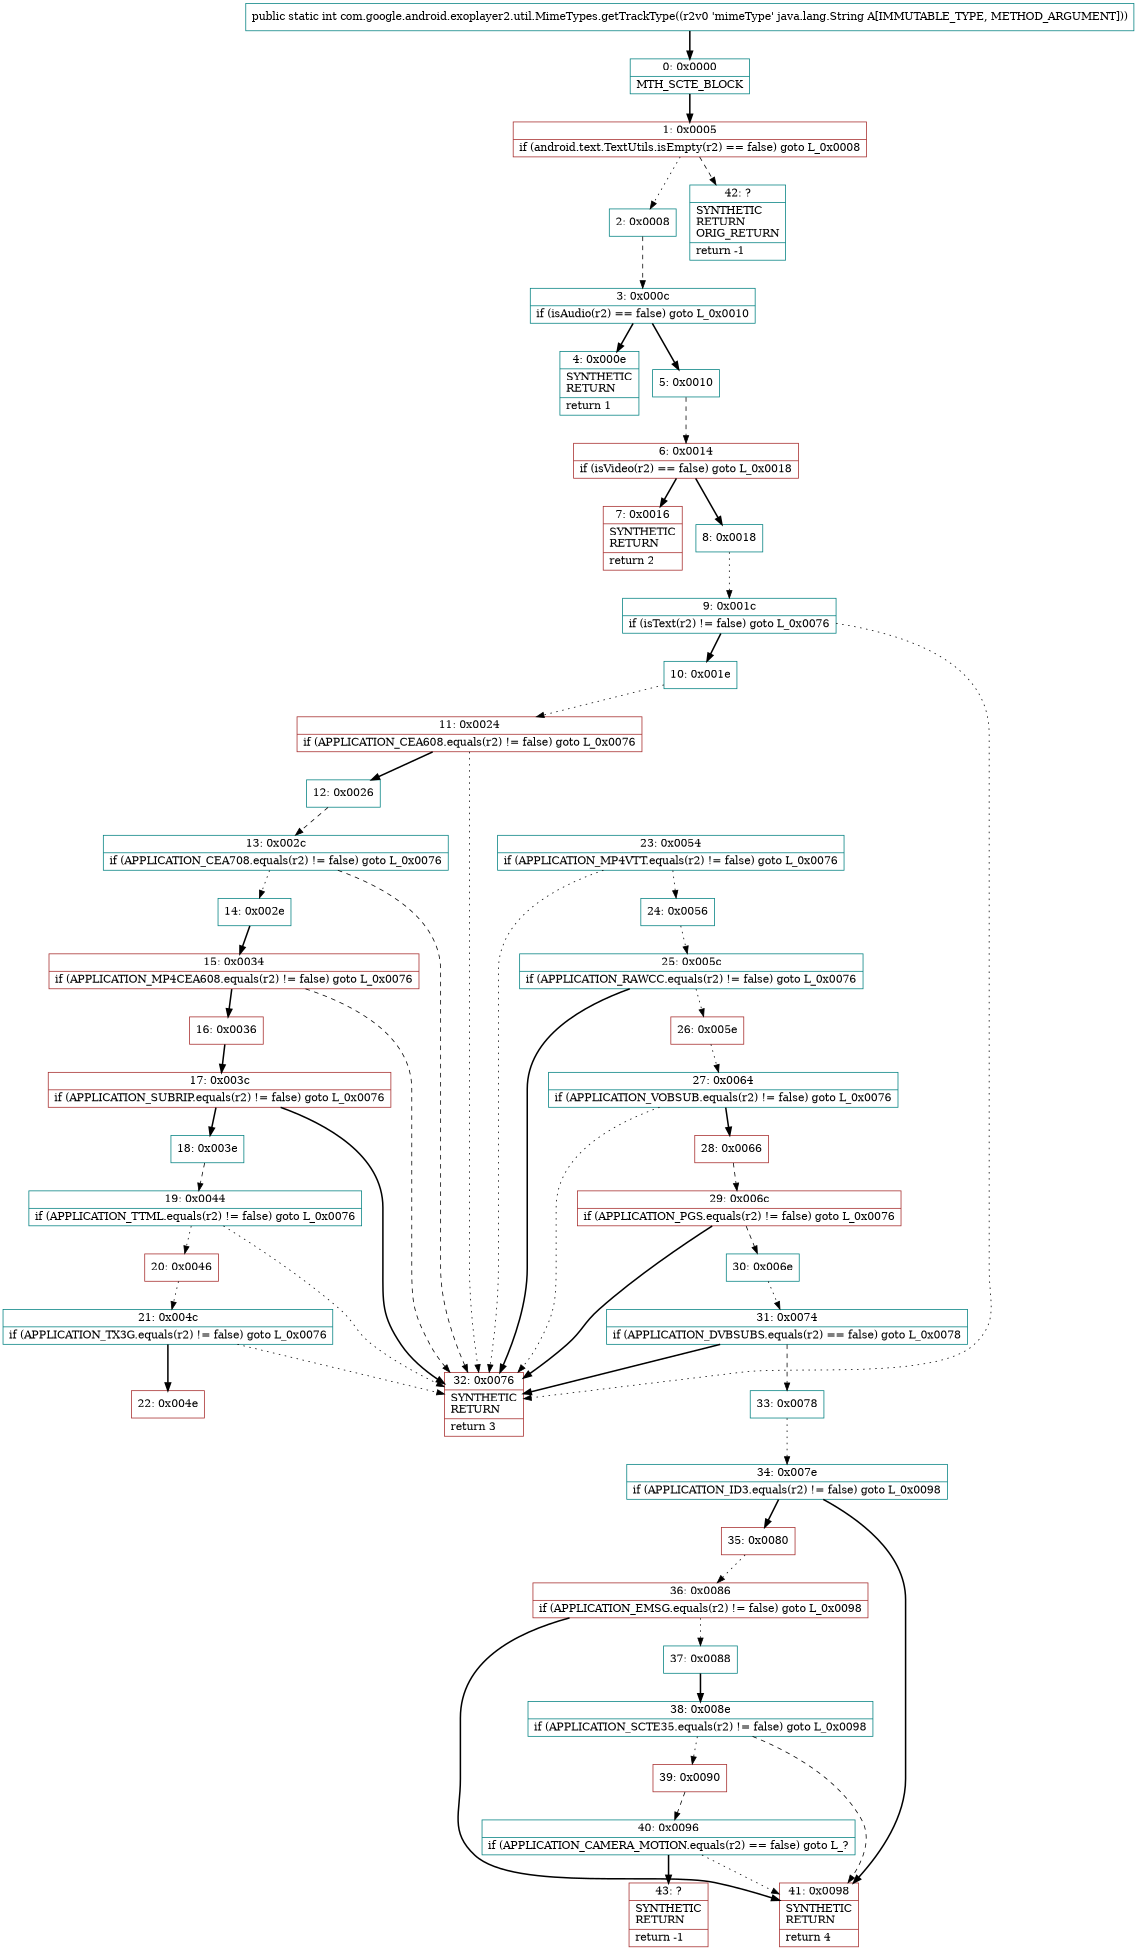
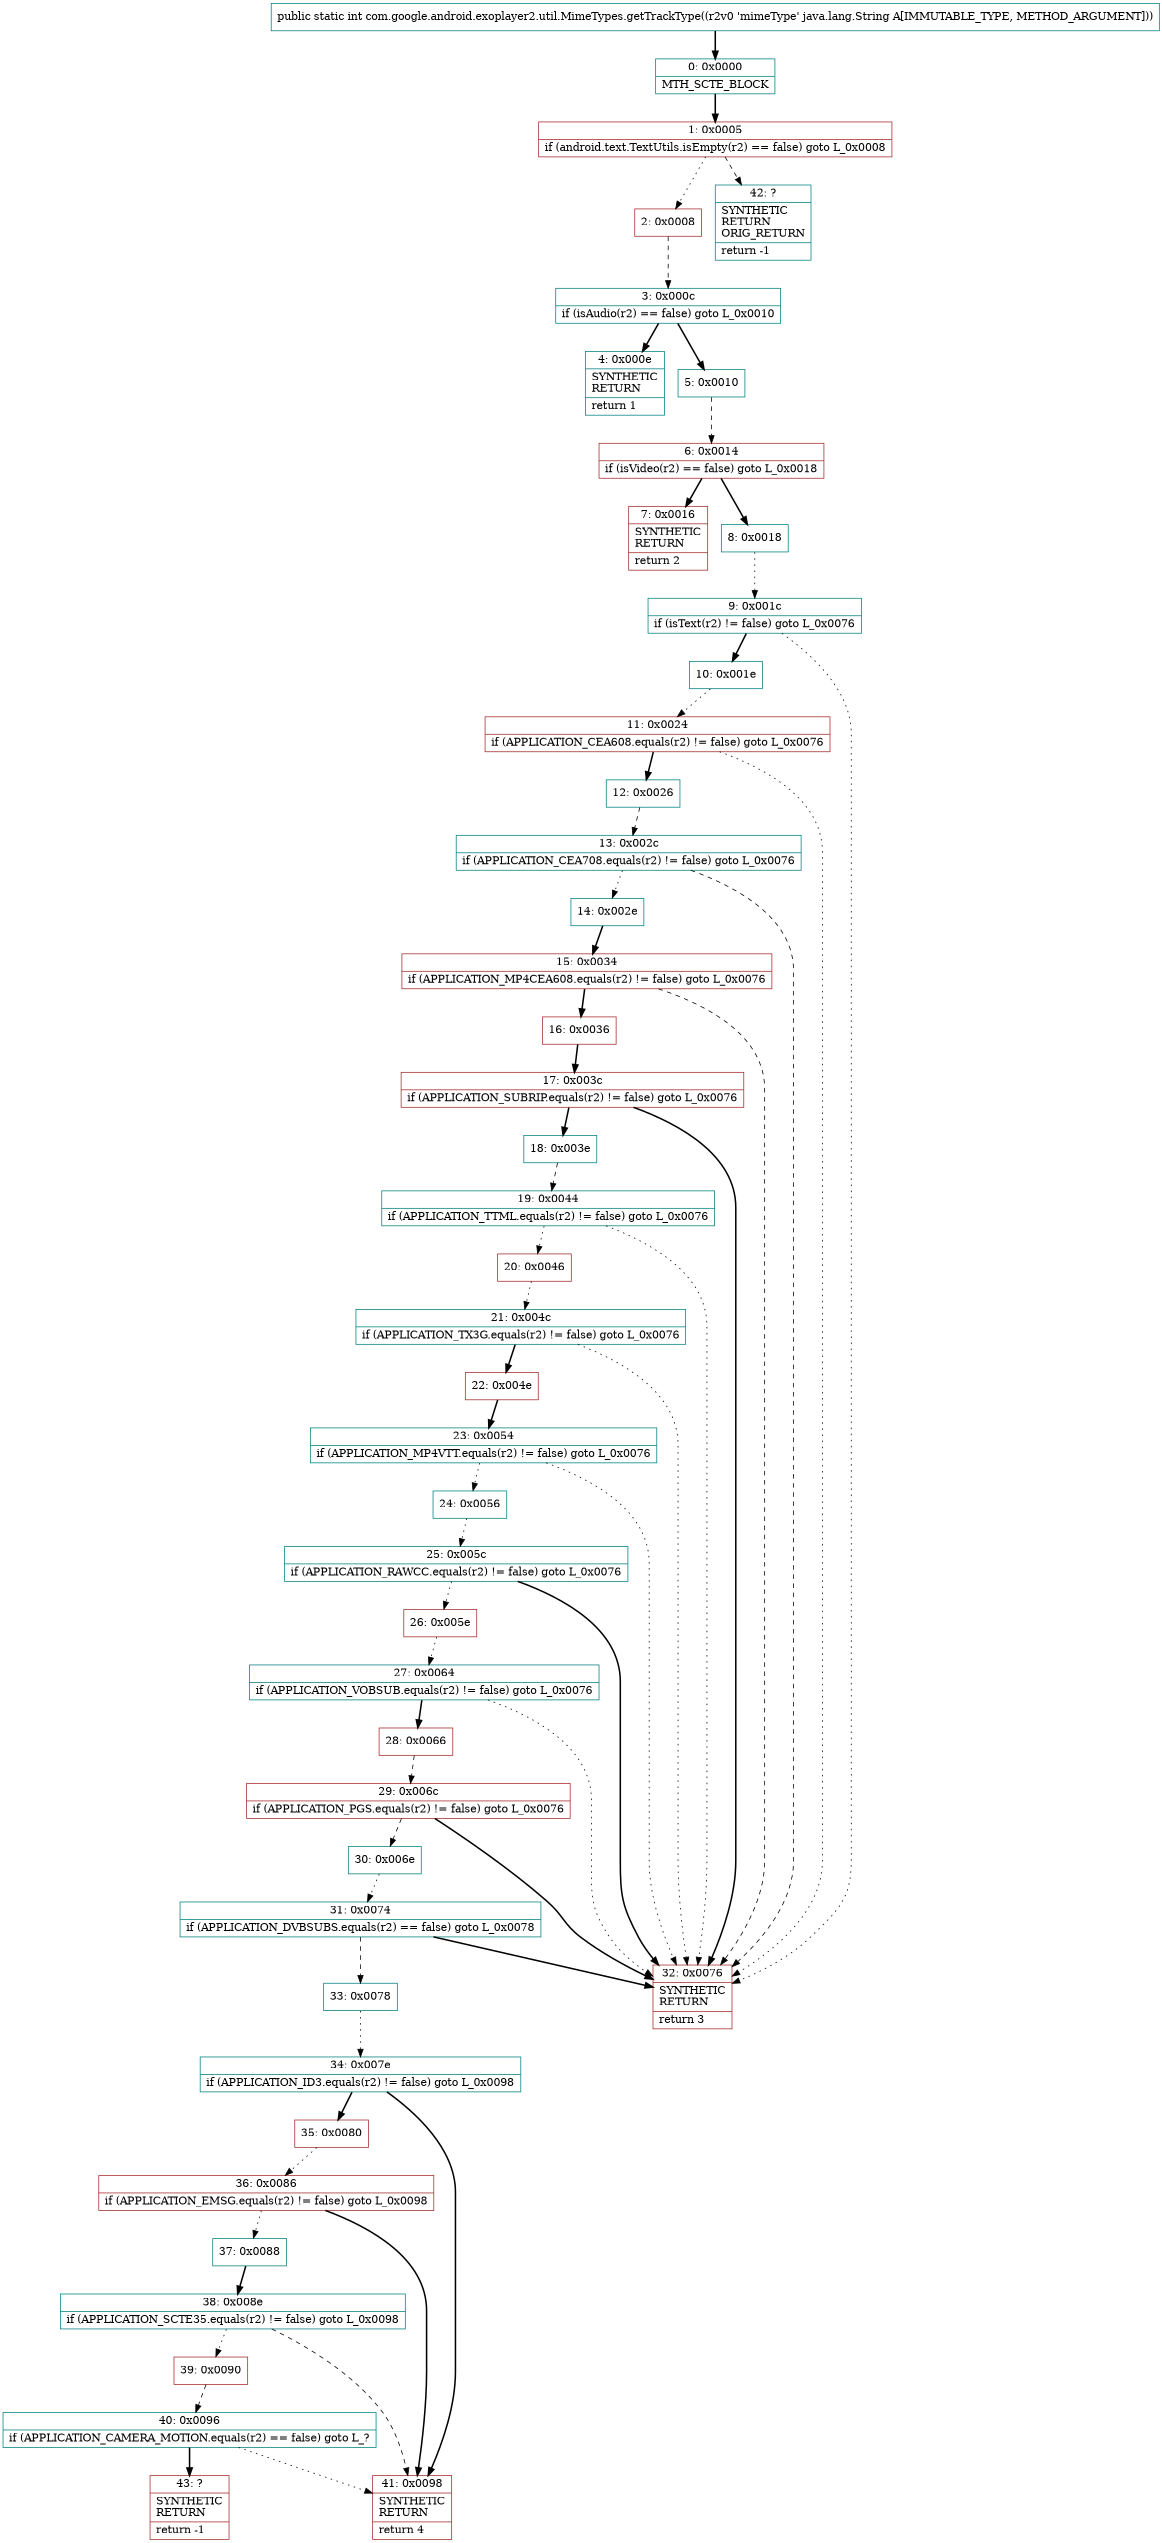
(643, 223) -> (668, 223)
none -> (494, 1410)
